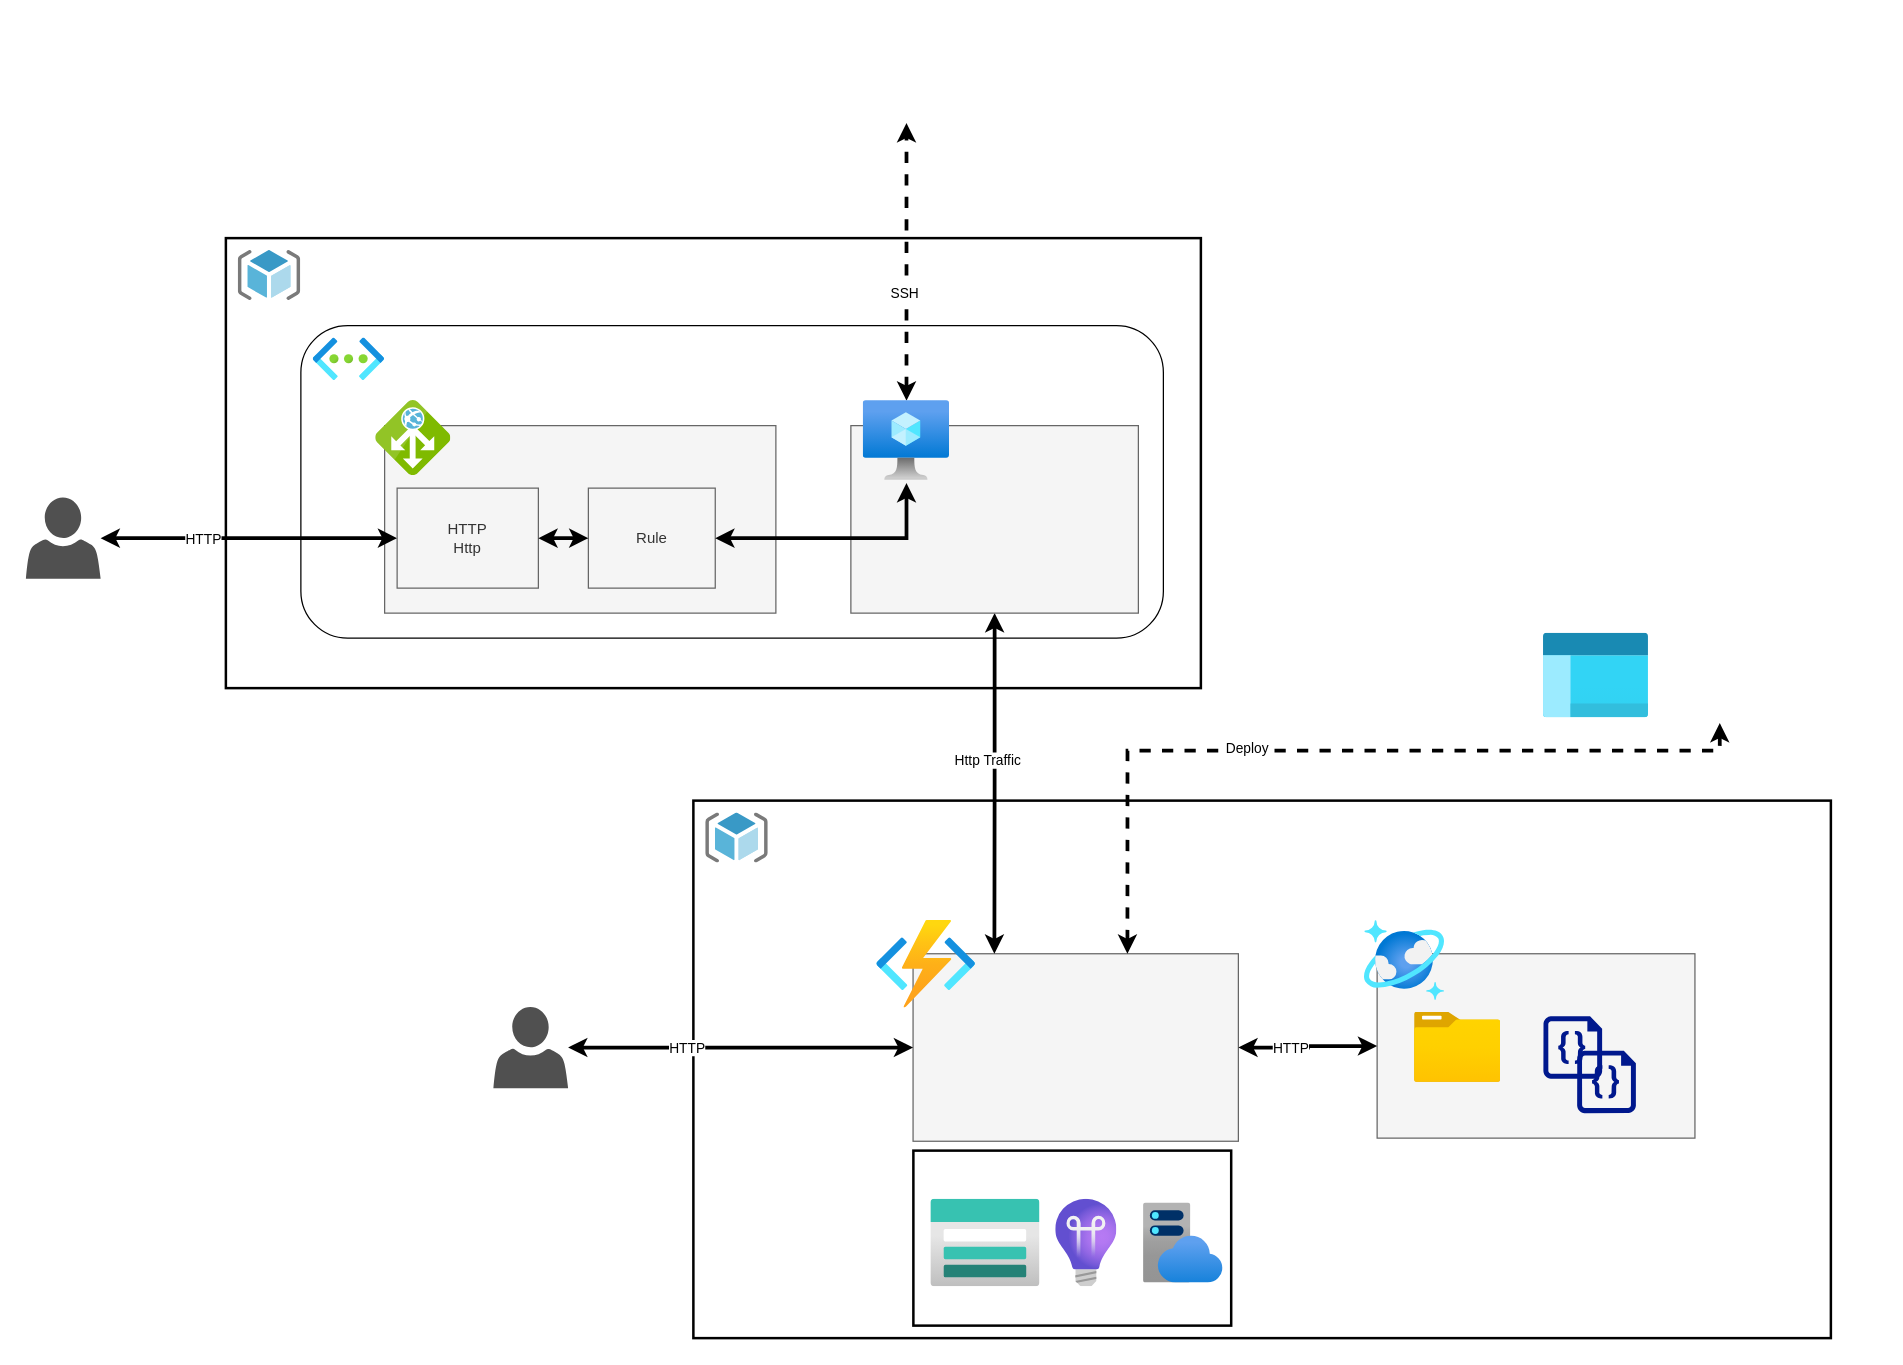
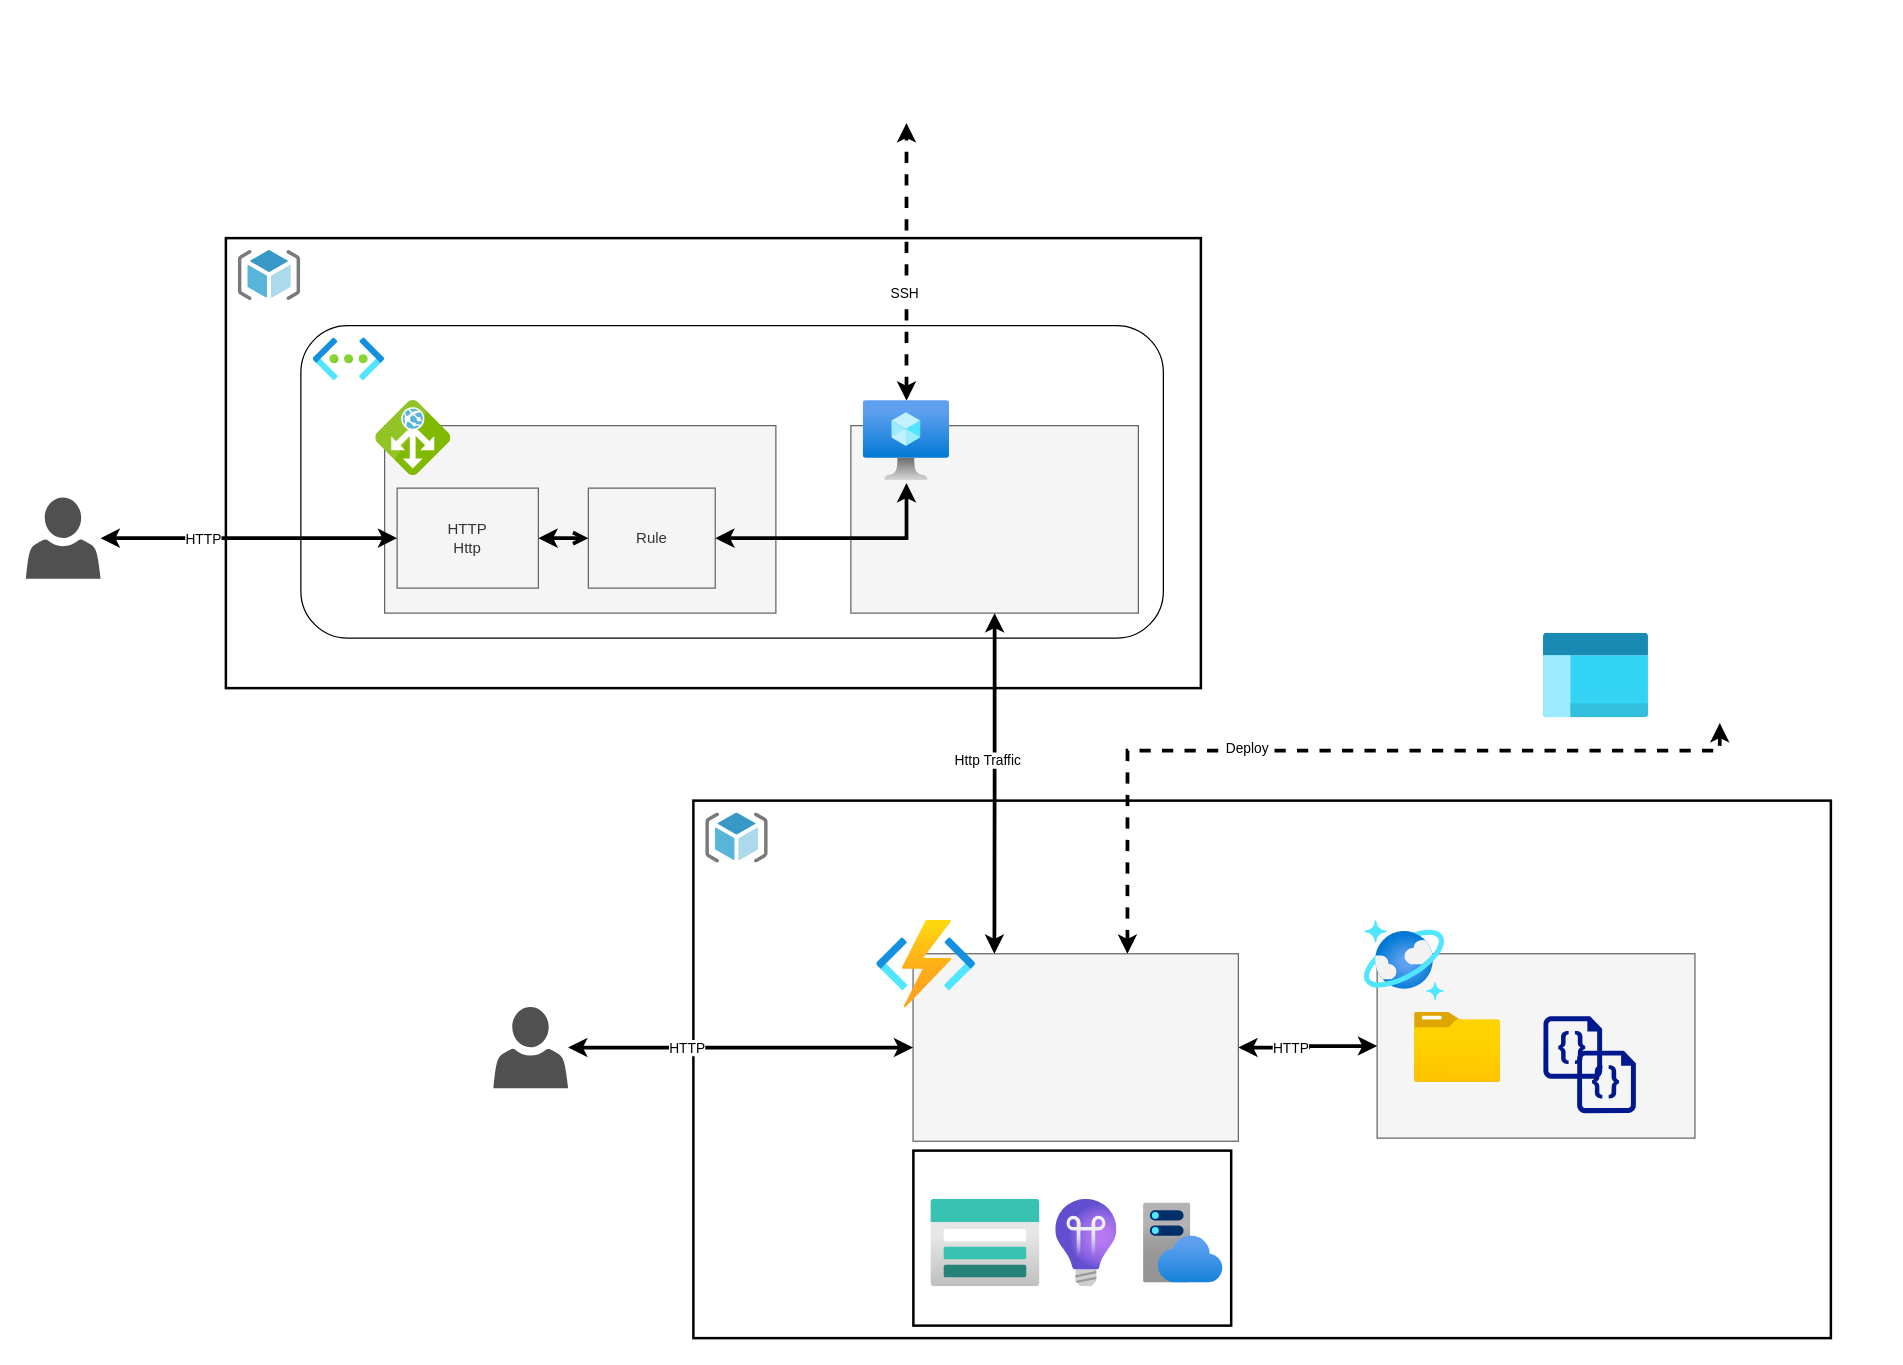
(572, 538) -> (572, 538)
